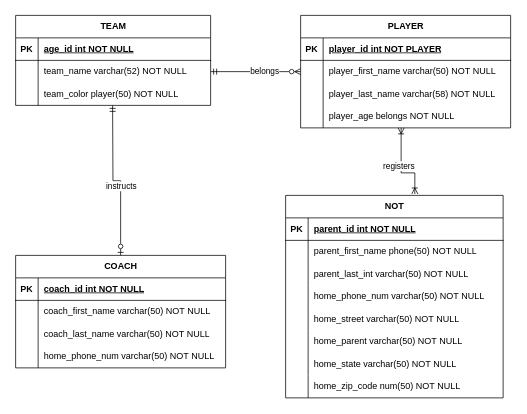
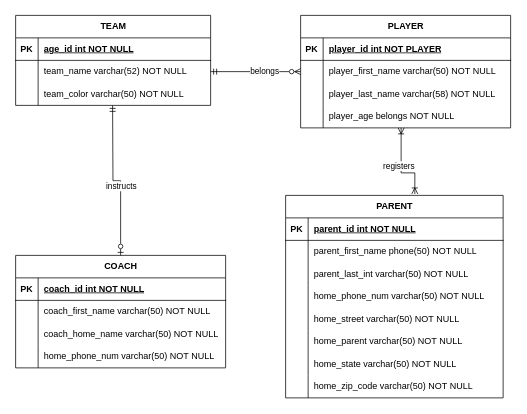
(114, 94) -> (117, 94)
(395, 207) -> (395, 207)
(130, 334) -> (131, 334)
(385, 387) -> (395, 387)
